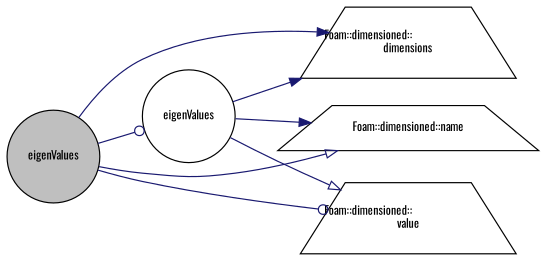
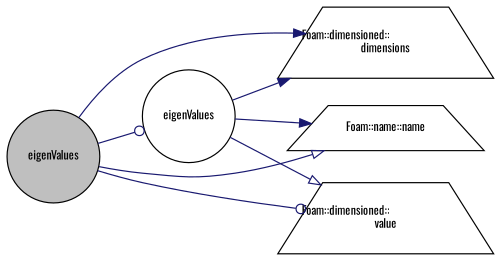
(408, 128) -> (386, 128)
